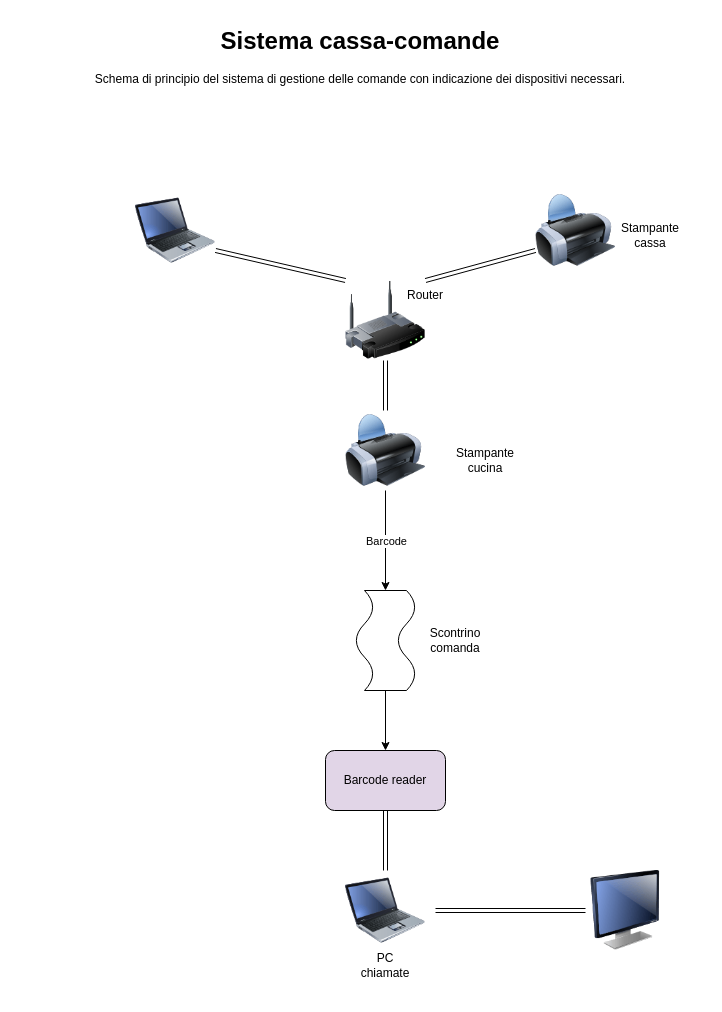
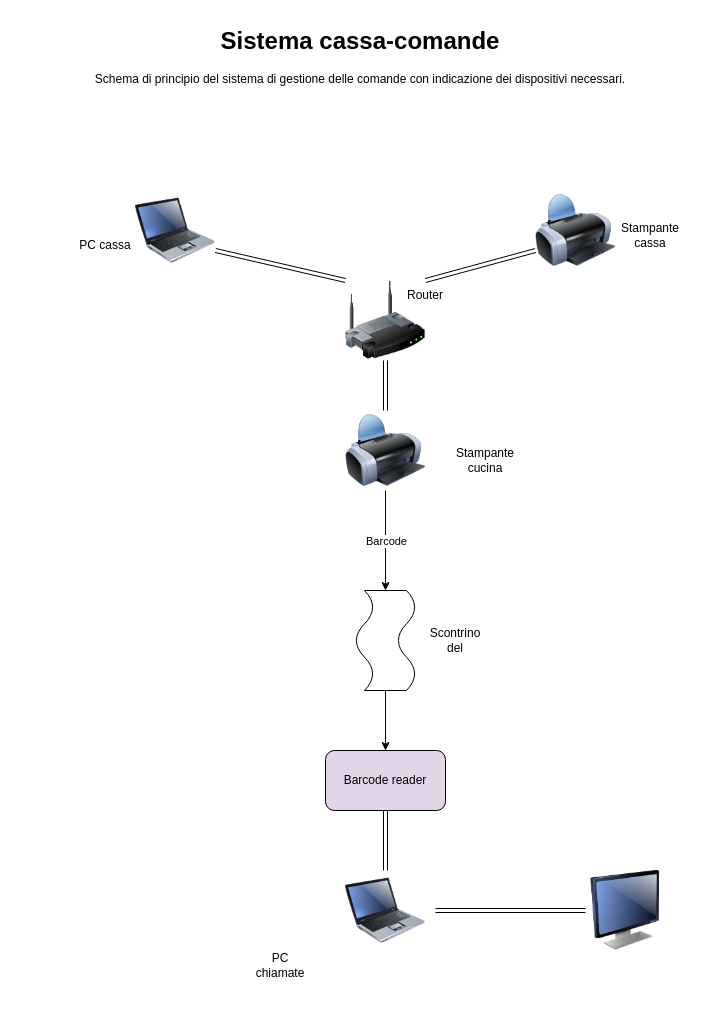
none -> (106, 246)
(456, 641) -> (456, 641)
(386, 966) -> (281, 966)
